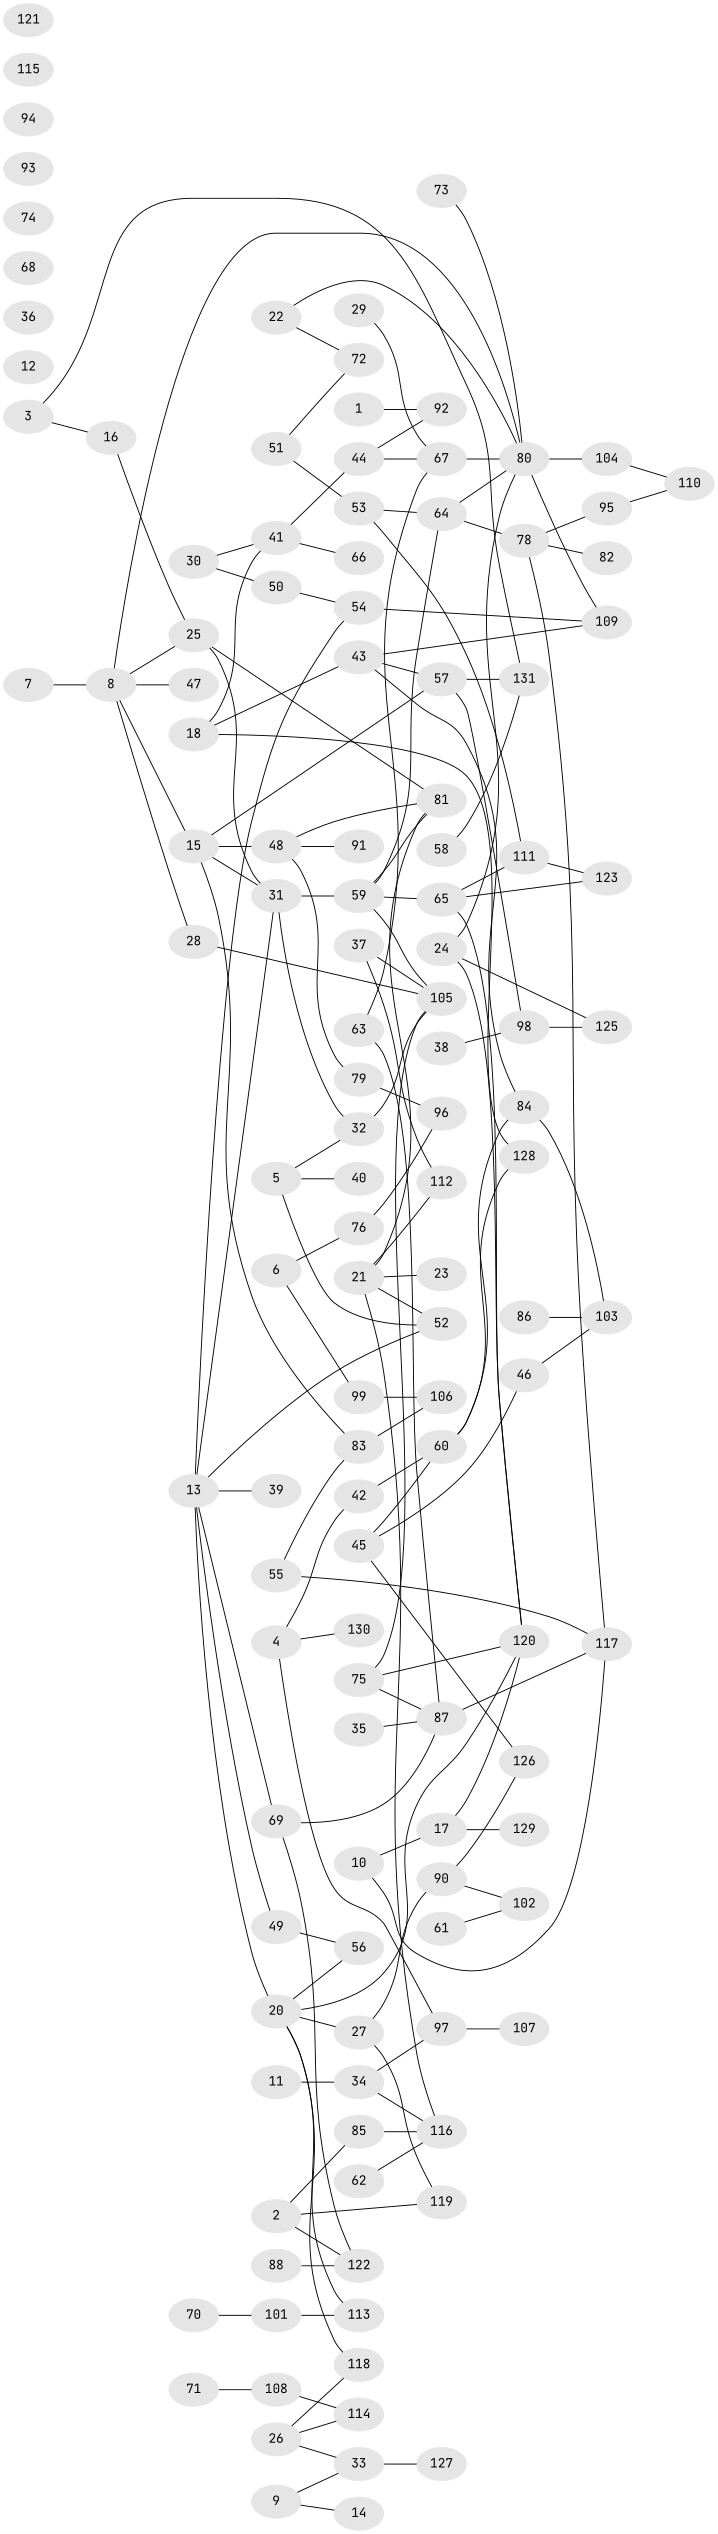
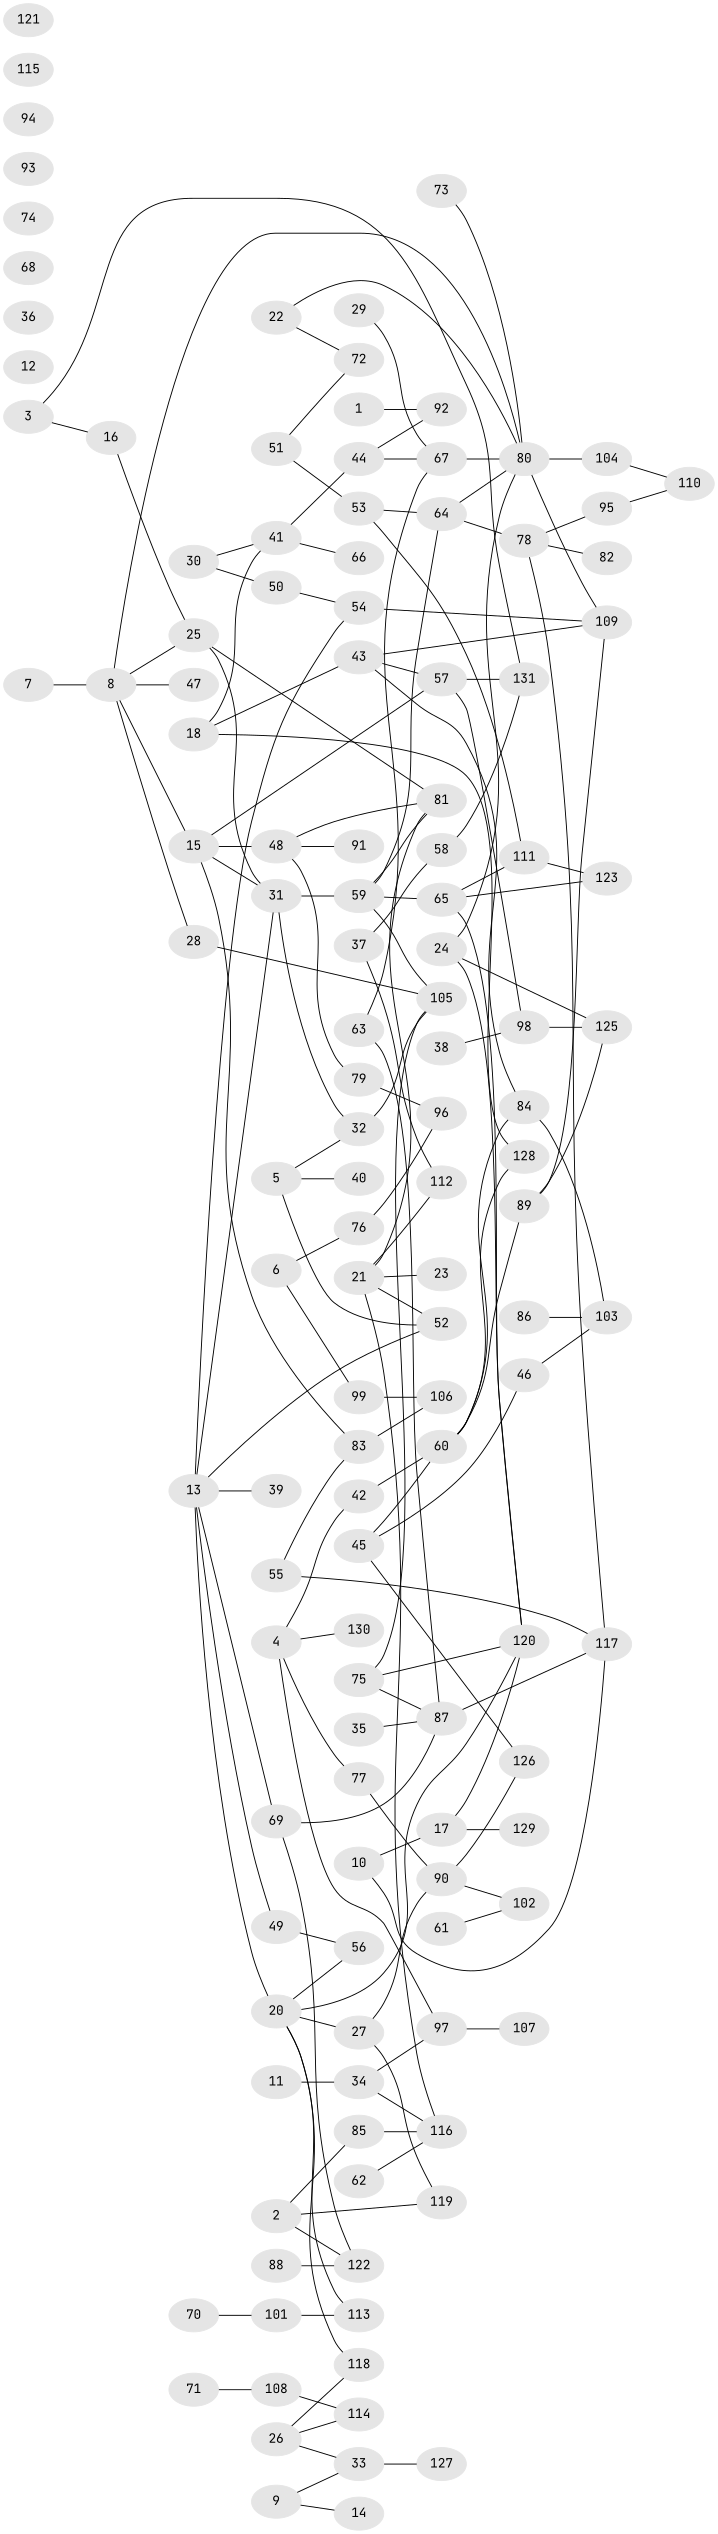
(400, 972) -> (404, 892)
none -> (524, 1206)
none -> (359, 1779)
